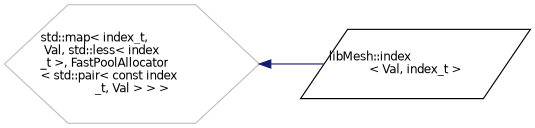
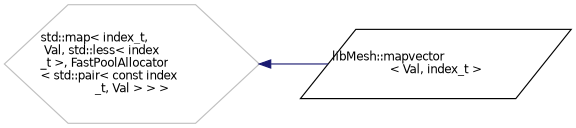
(415, 64) -> (436, 64)
